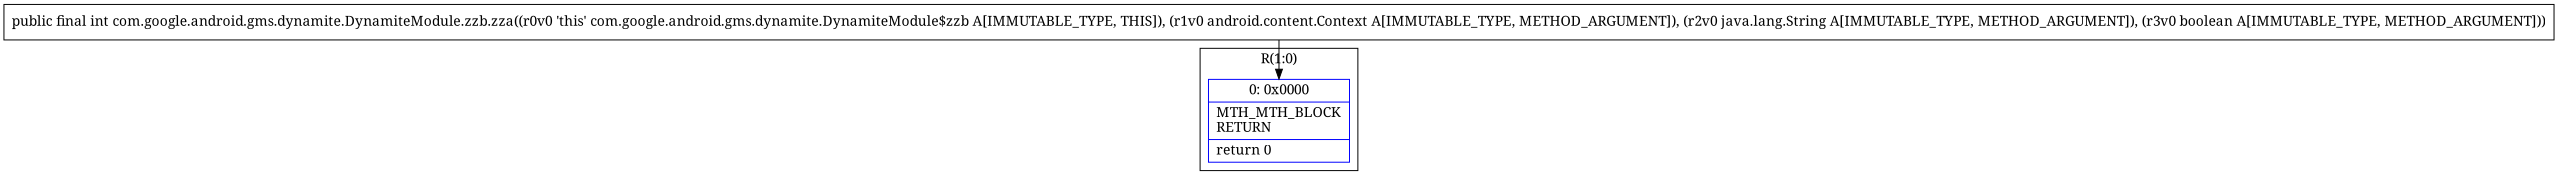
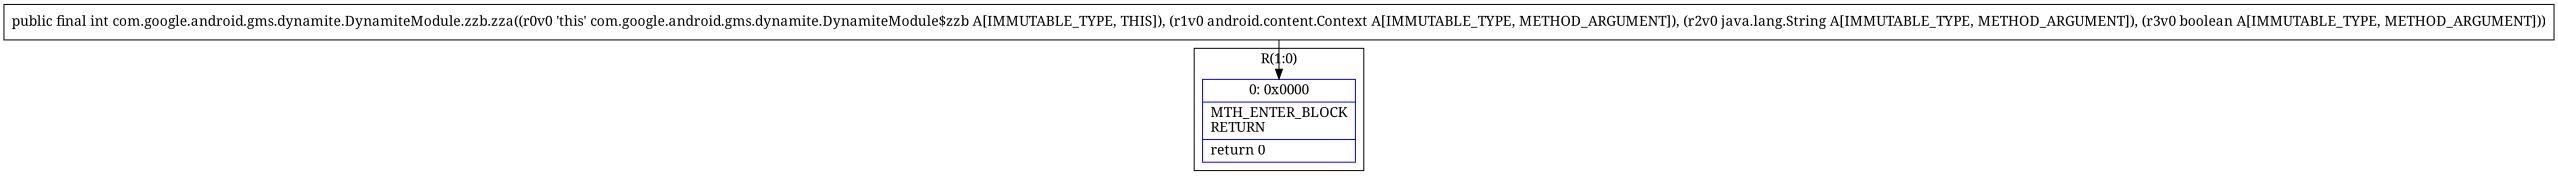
(1279, 113) -> (1279, 113)
